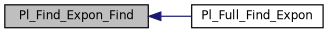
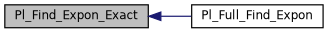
(77, 16) -> (77, 16)
